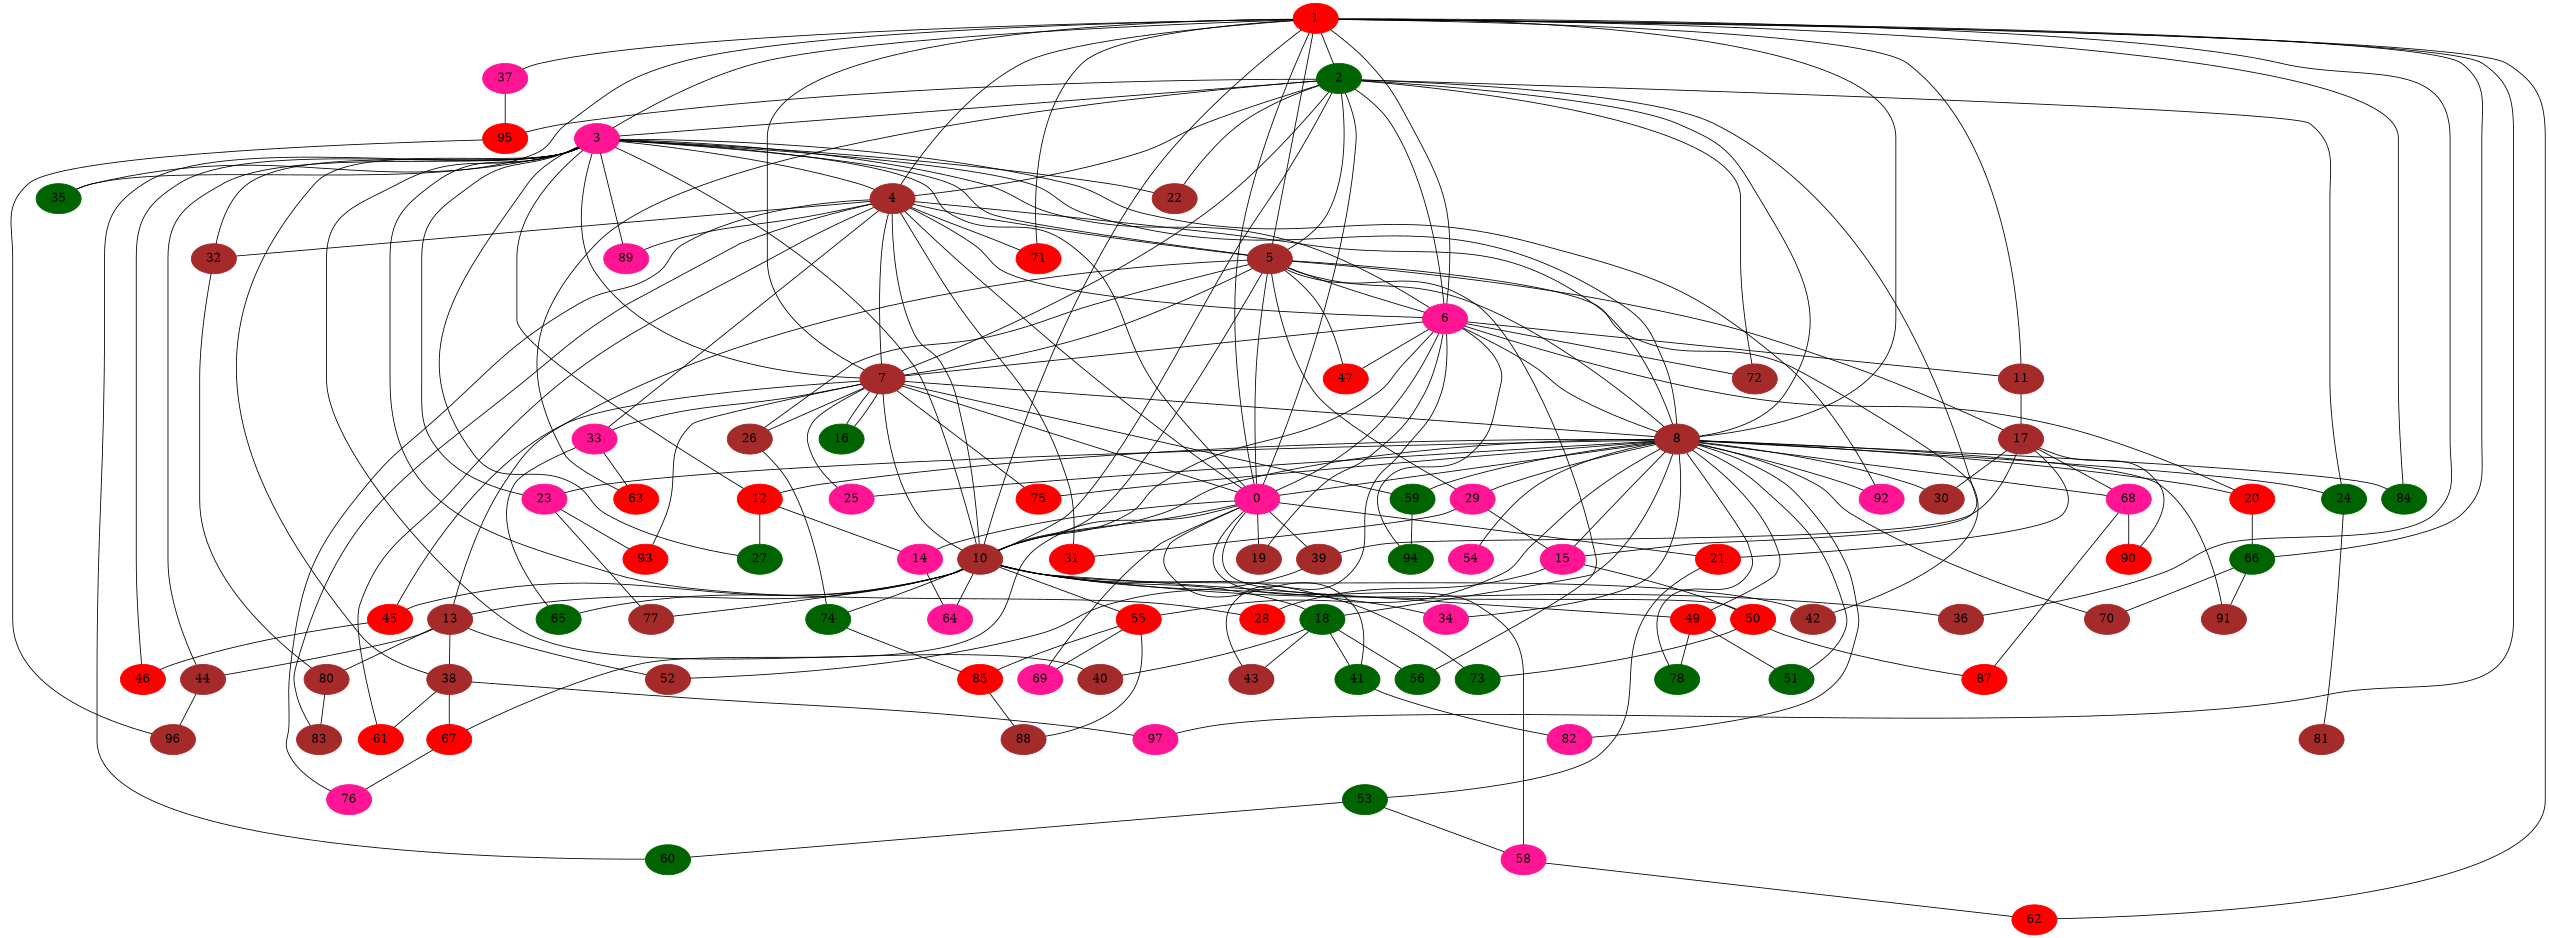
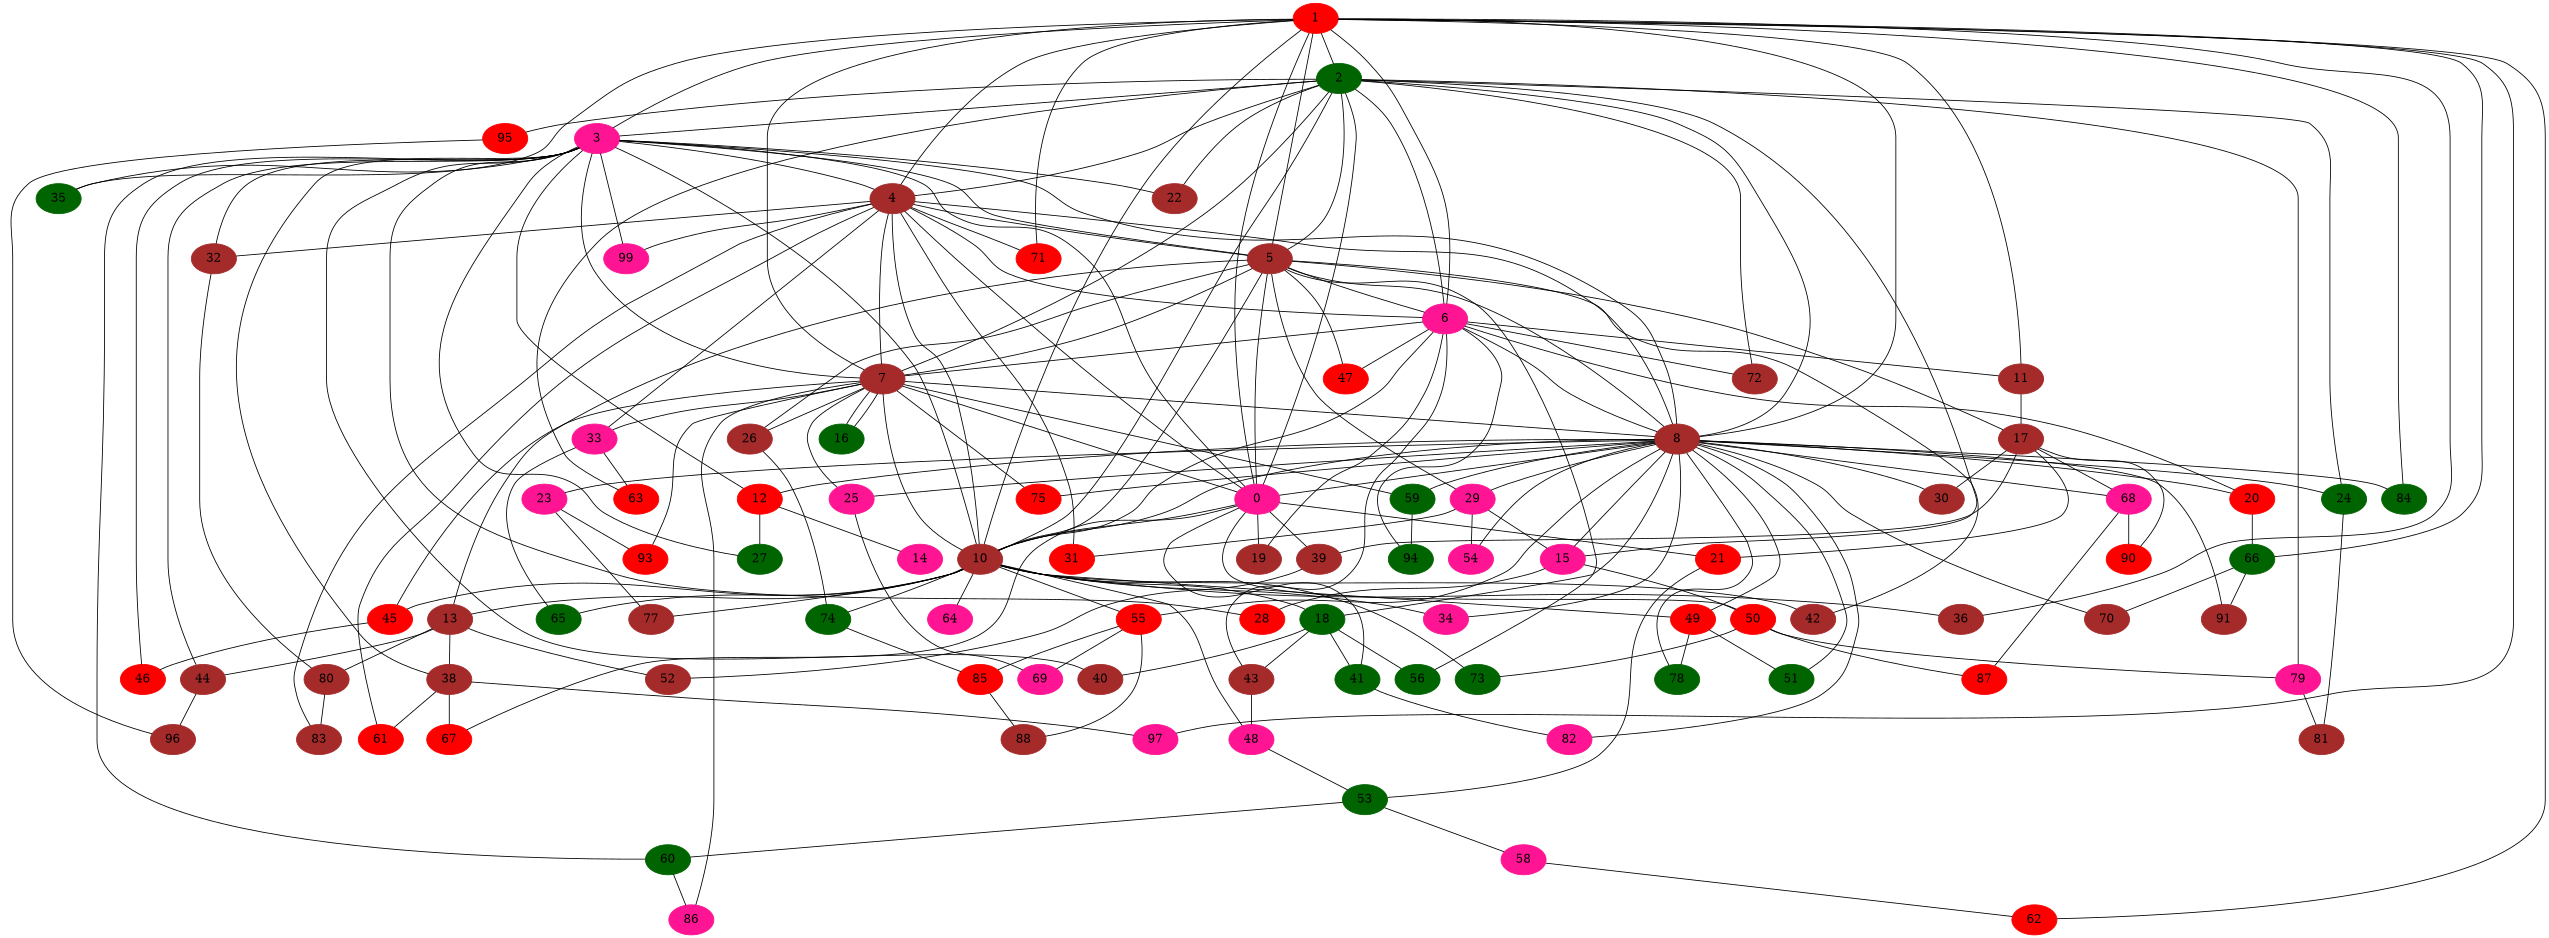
(505, 78) -> none
(1030, 205) -> none
(626, 259) -> (626, 259)
(422, 301) -> none
(1374, 429) -> none
(1882, 499) -> none
(1084, 516) -> none
none -> (1472, 532)
(1130, 569) -> (910, 624)
(935, 589) -> none
(1505, 626) -> none
none -> (2298, 679)
none -> (1251, 740)
(349, 800) -> none
none -> (691, 920)
